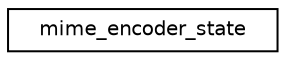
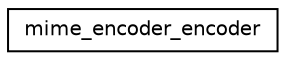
(143, 30) -> (143, 30)
